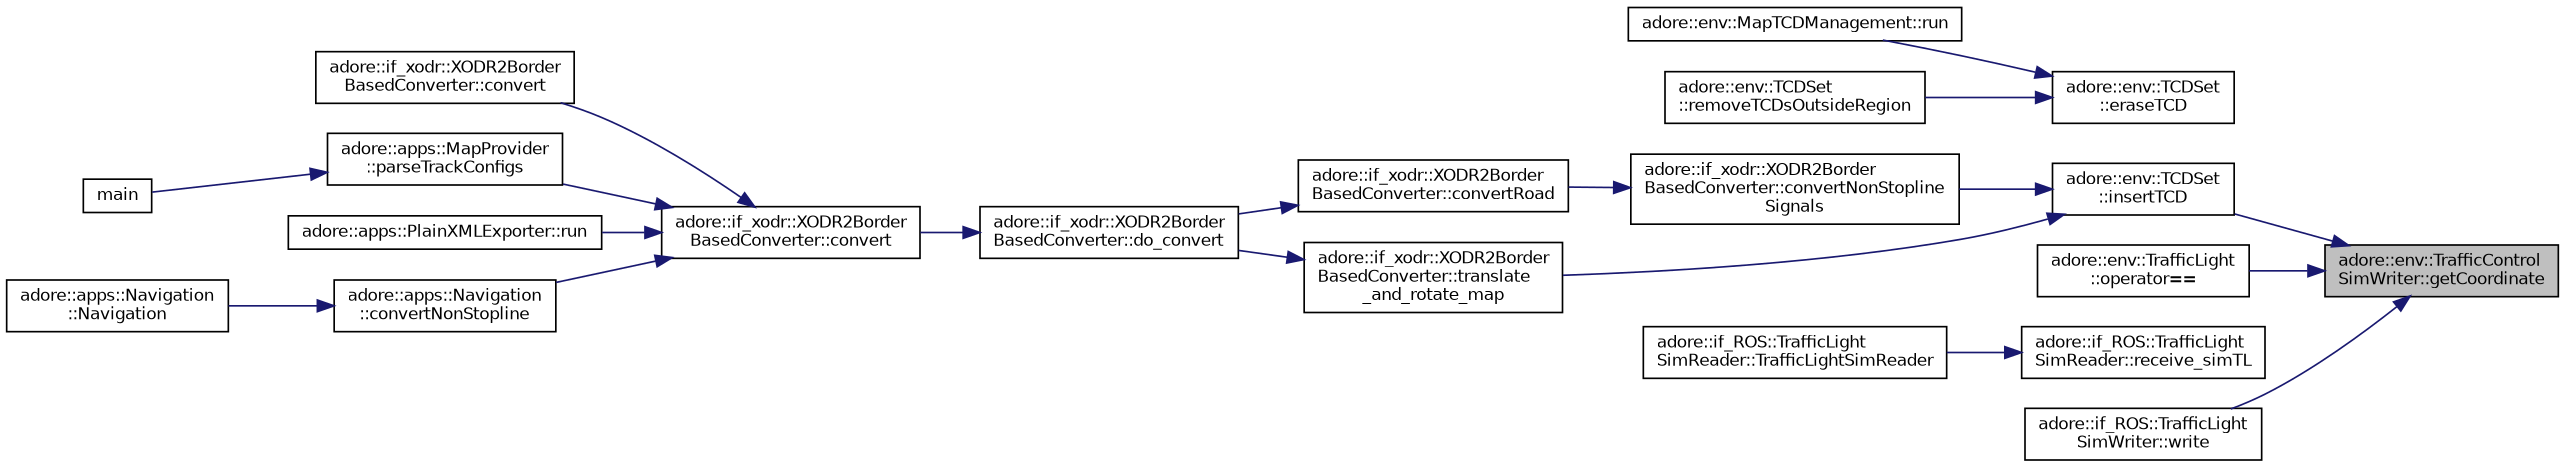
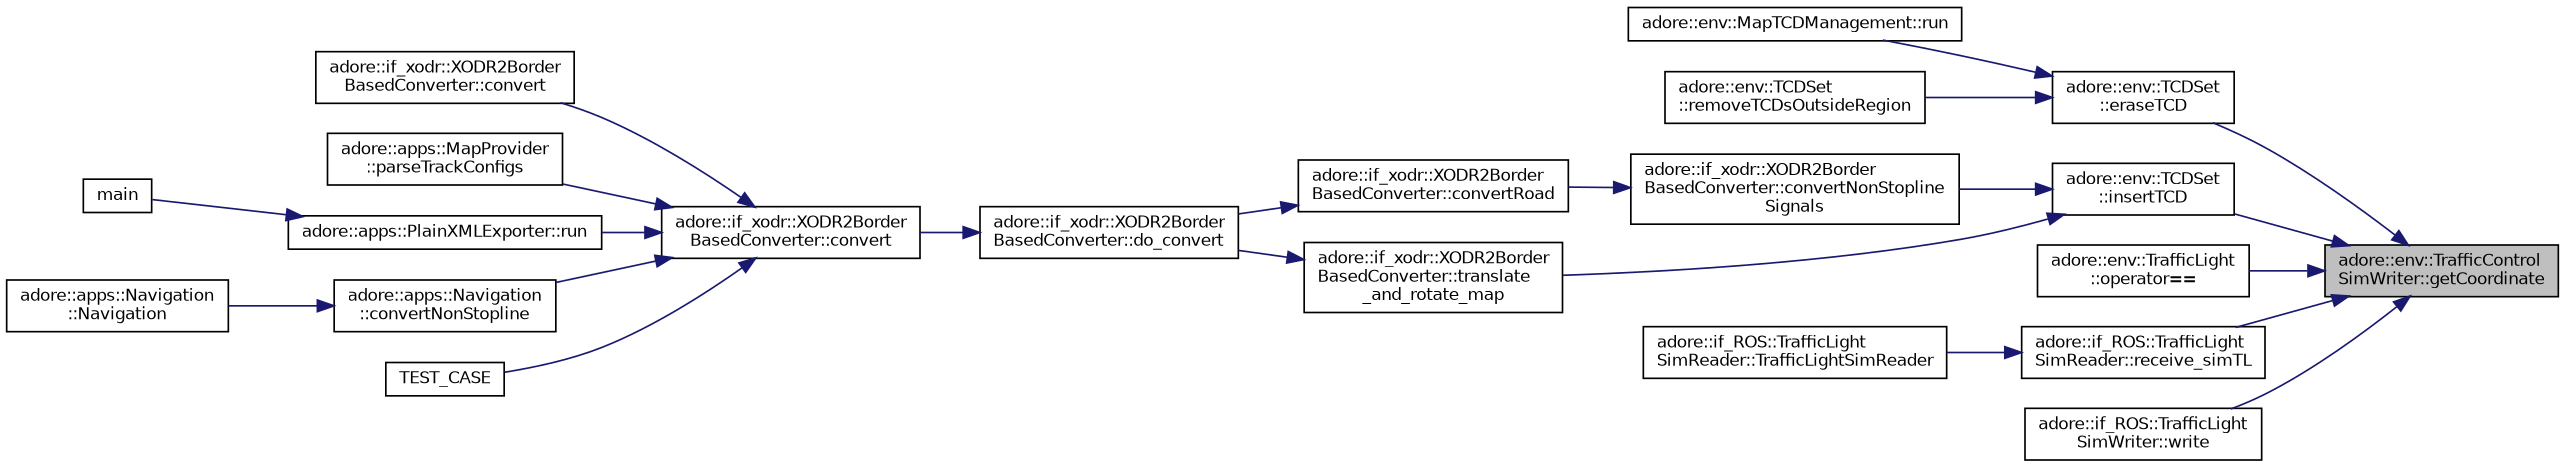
none -> (2308, 173)
(231, 183) -> (219, 207)
none -> (2284, 314)
none -> (445, 379)
